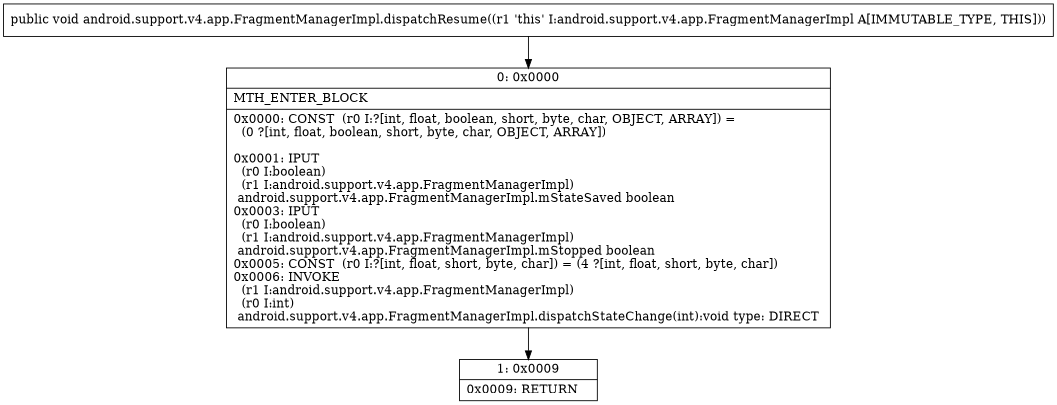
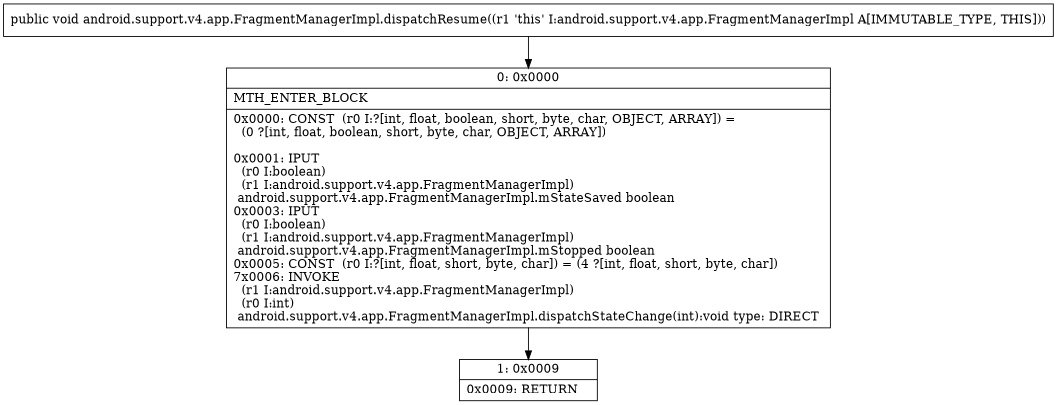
(291, 277) -> (291, 277)
